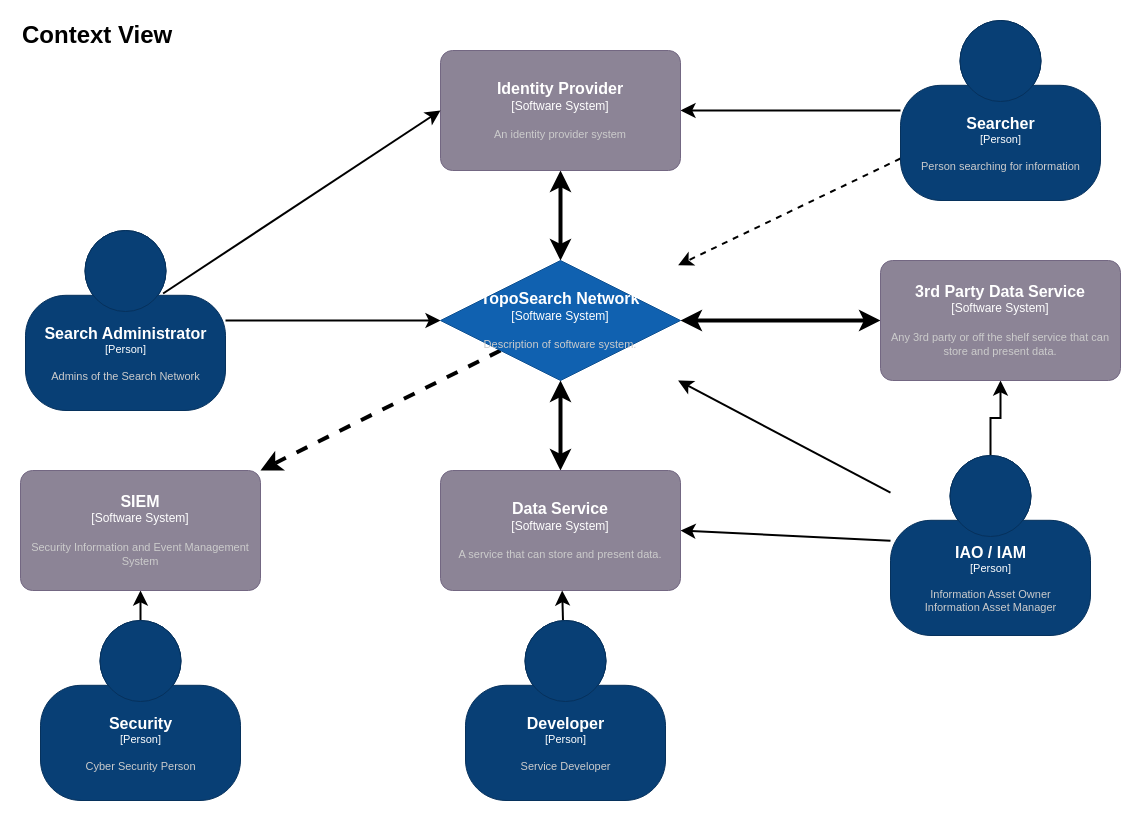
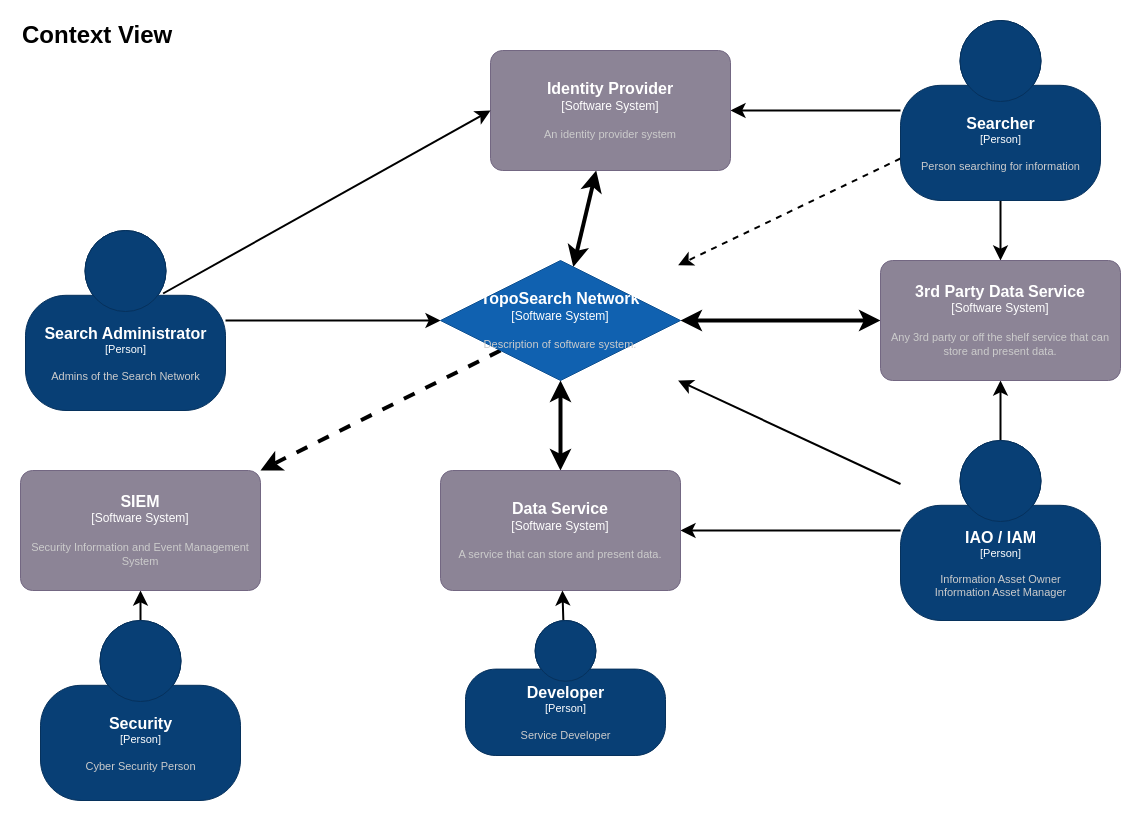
(561, 111) -> (611, 111)
none -> (1001, 225)
(991, 546) -> (1001, 531)
(566, 711) -> (566, 688)
